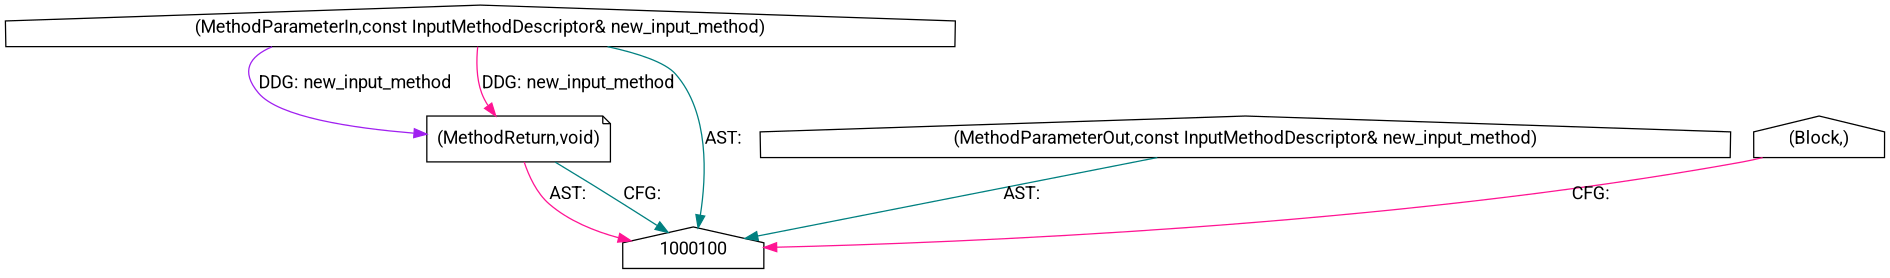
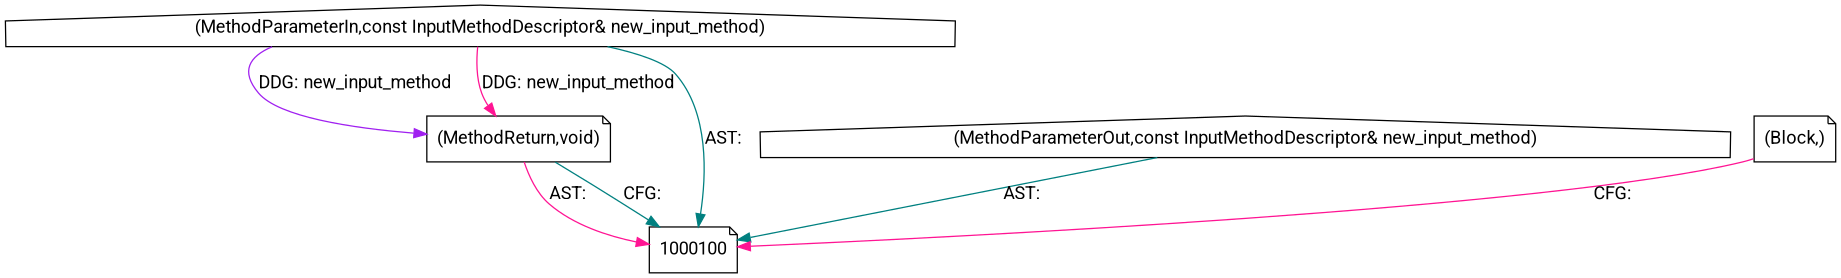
(1819, 139) -> (1795, 139)
(693, 250) -> (693, 250)
